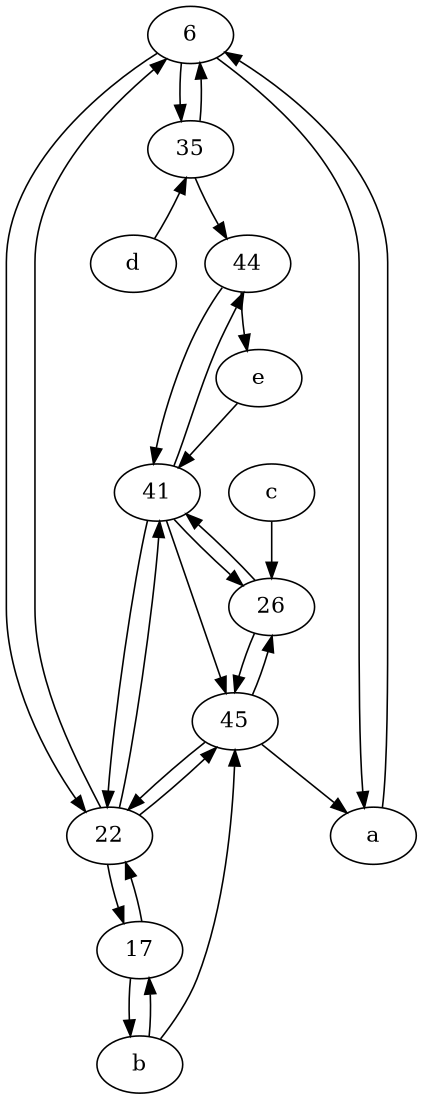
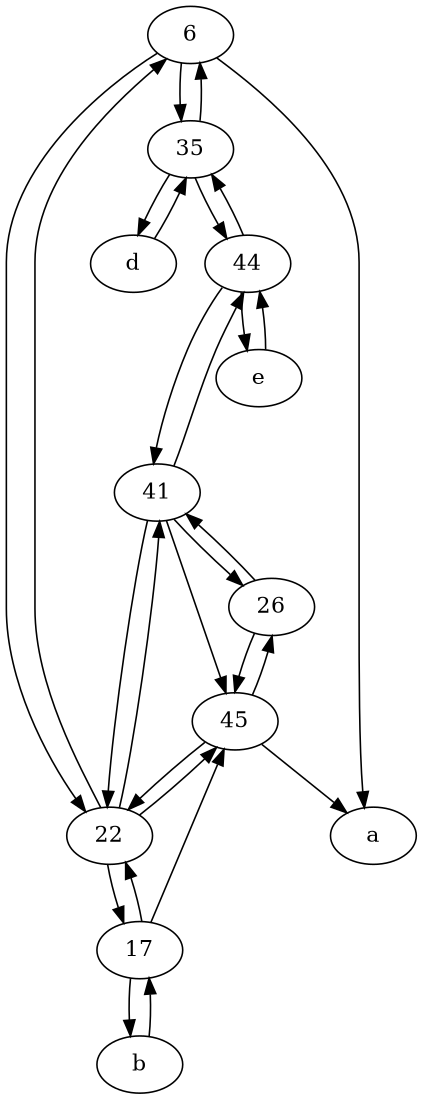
none -> (156, 197)
none -> (232, 211)
(388, 405) -> none
(214, 429) -> (265, 328)
(272, 493) -> none
(217, 909) -> (184, 843)
